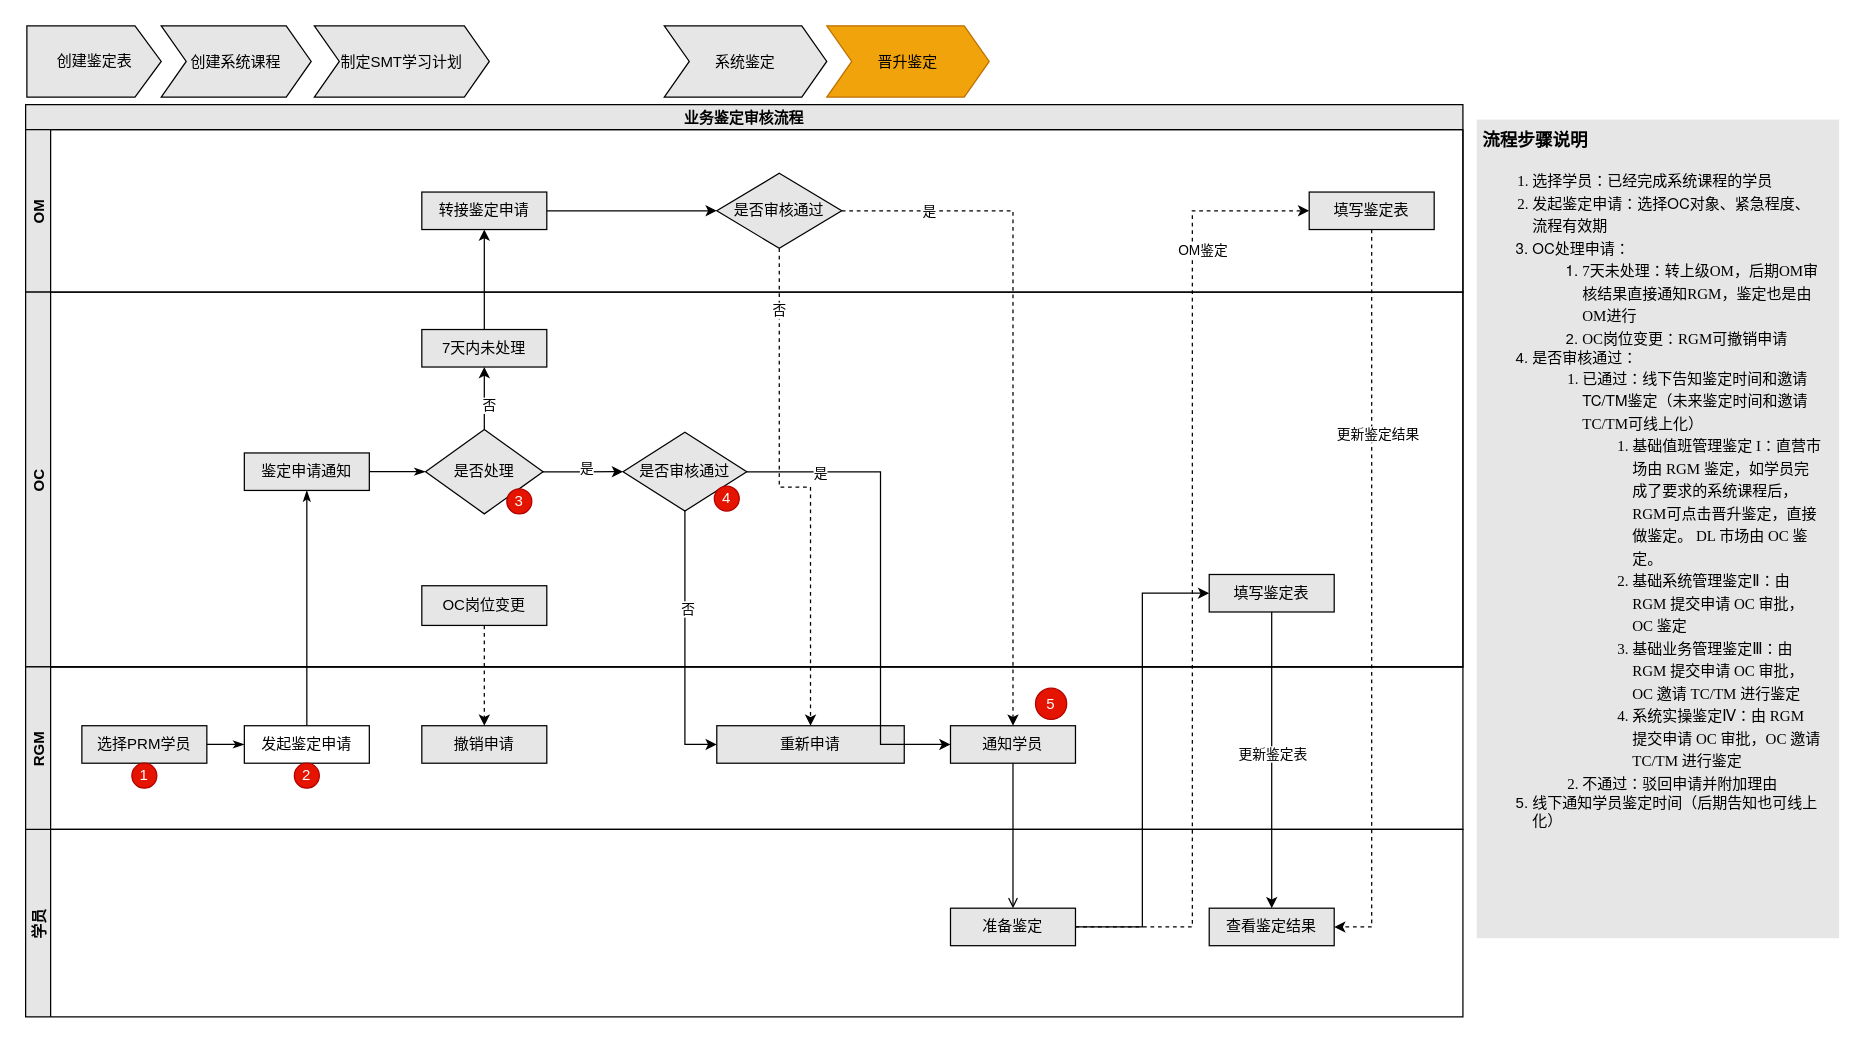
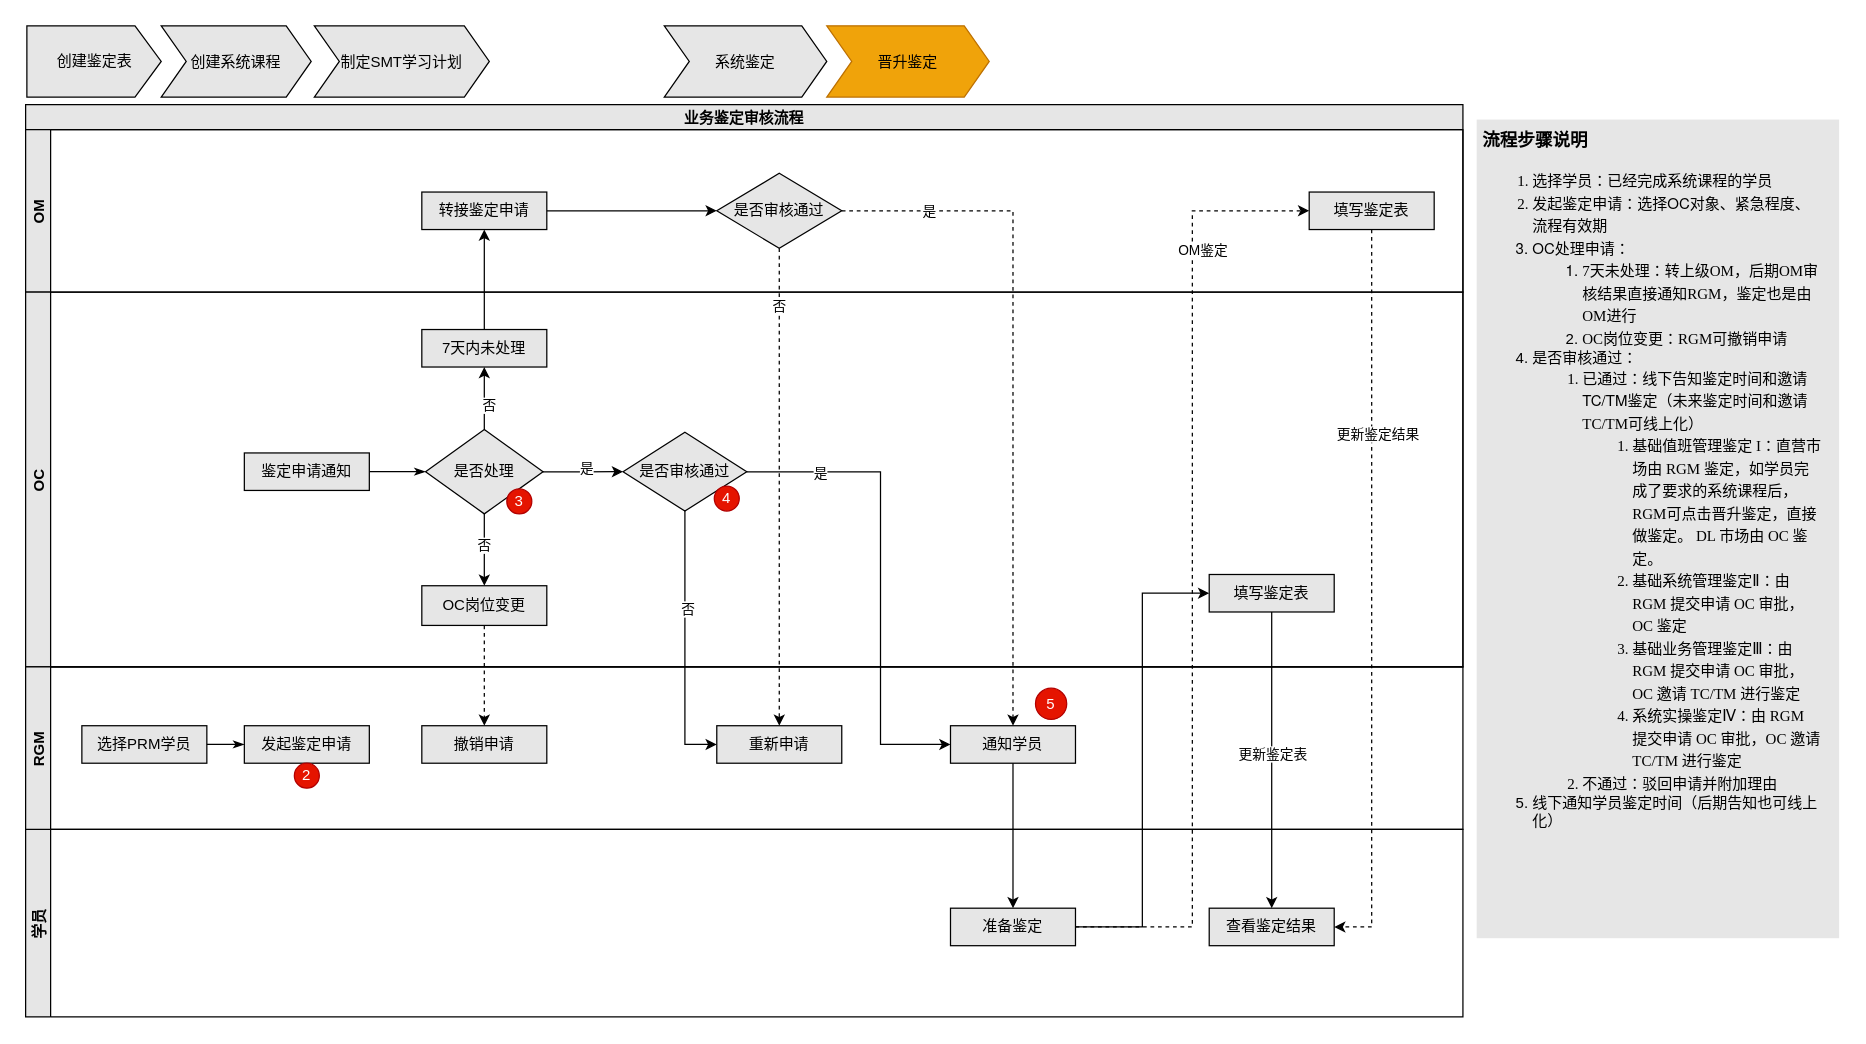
none -> (484, 545)
(307, 612) -> none
(307, 744) -> (307, 744)
(811, 744) -> (779, 744)
(144, 776) -> none
(1013, 899) -> (1013, 898)
